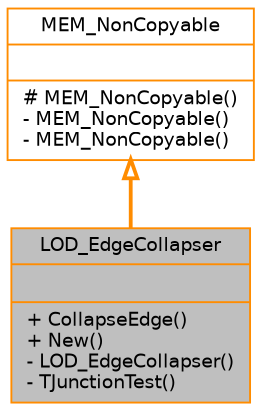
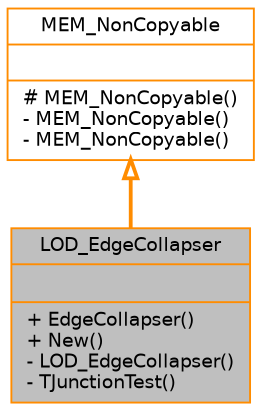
(107, 320) -> (111, 320)
